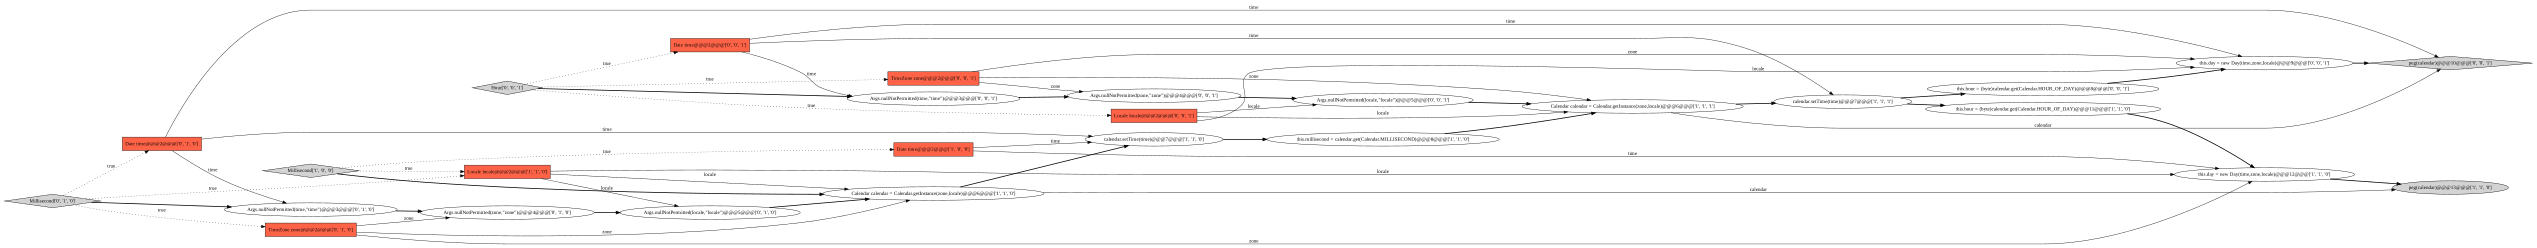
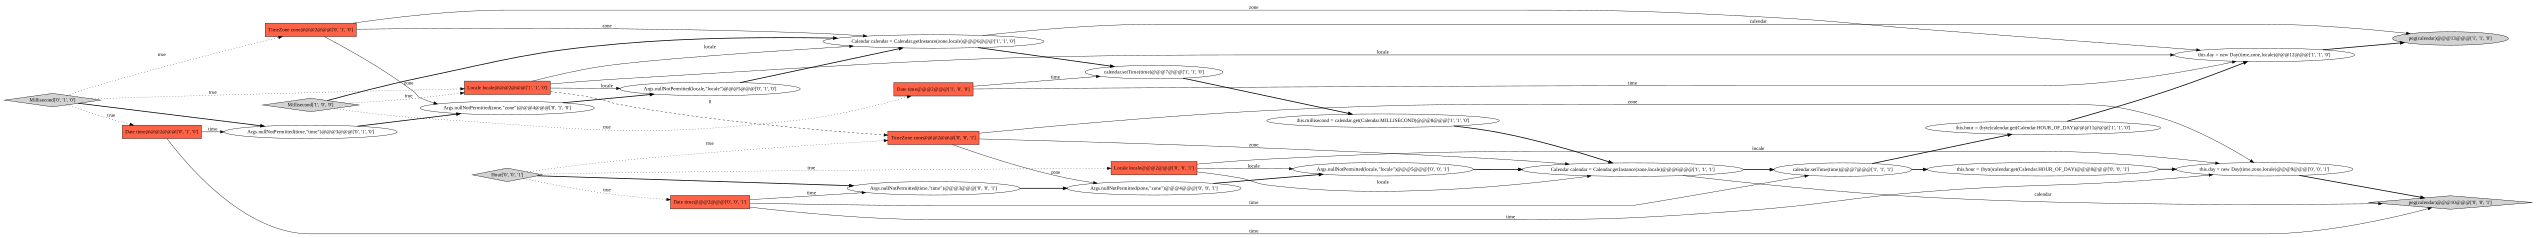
none -> (716, 119)
(645, 132) -> none
